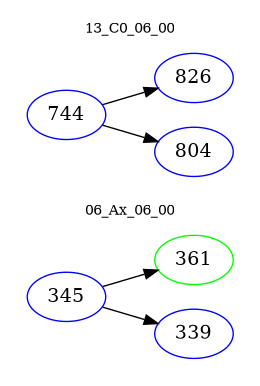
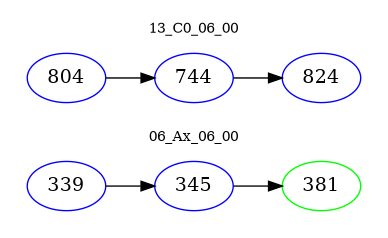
(194, 78) -> (321, 78)
(124, 131) -> (123, 78)
(194, 260) -> (321, 186)
(124, 313) -> (123, 186)
